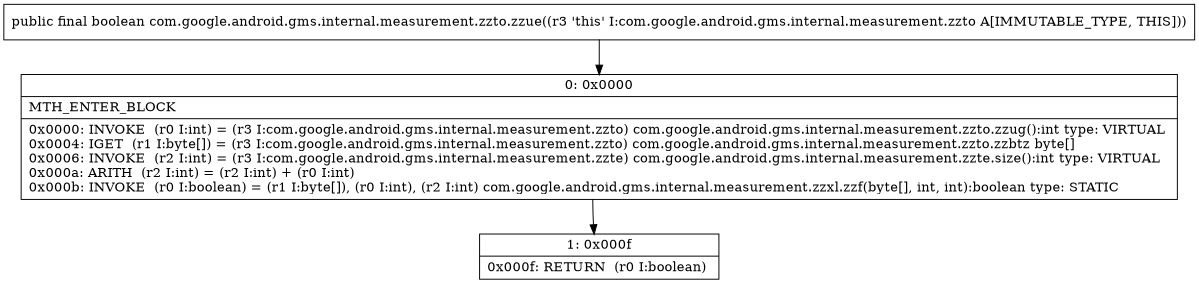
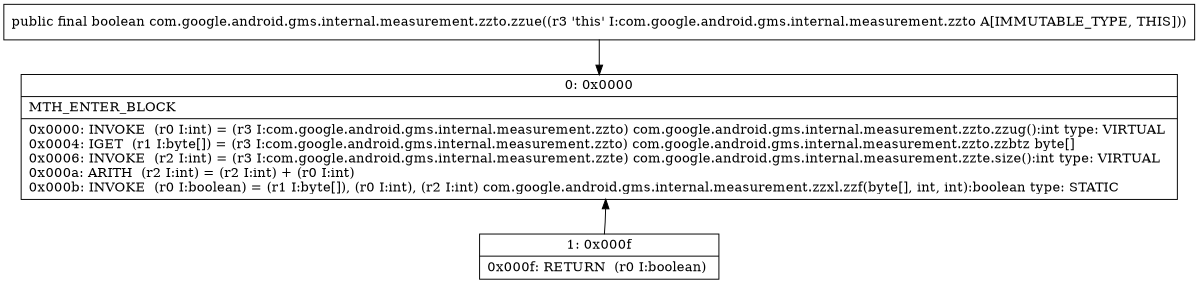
(593, 212) -> (605, 222)
